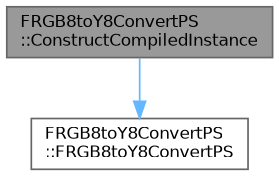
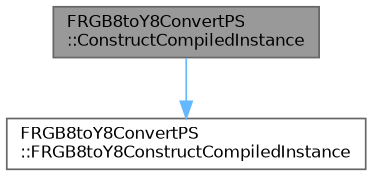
(140, 144) -> (186, 144)
